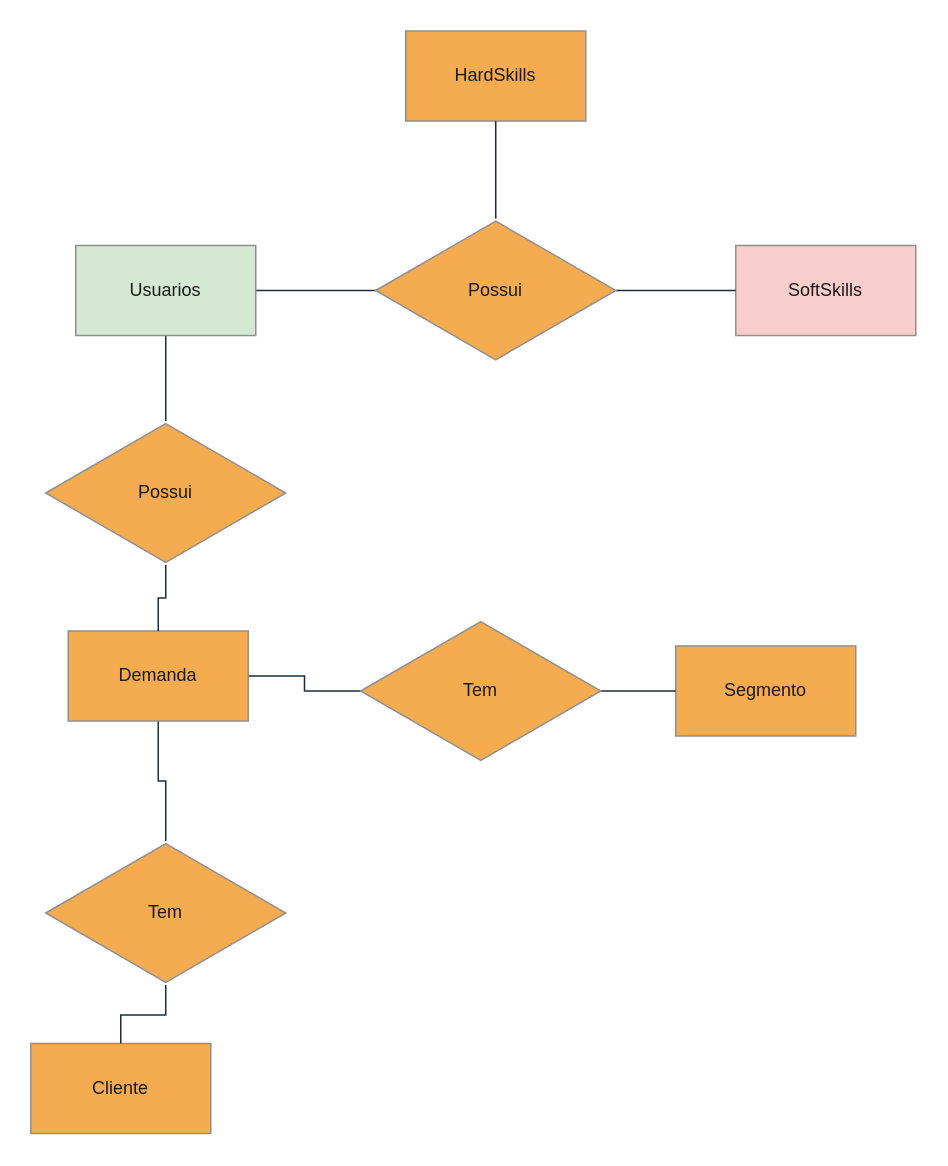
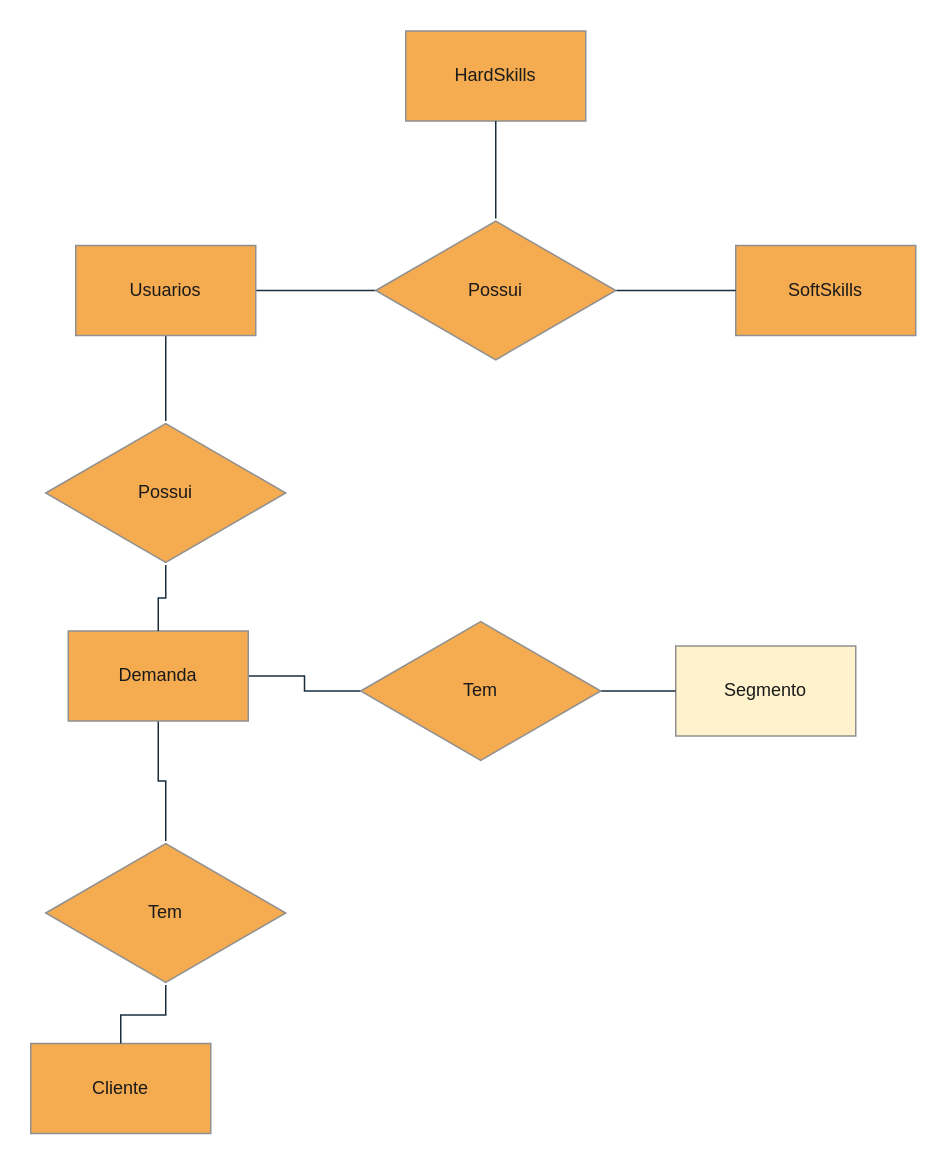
(166, 290) -> (166, 290)
(826, 290) -> (826, 290)
(766, 691) -> (766, 691)
